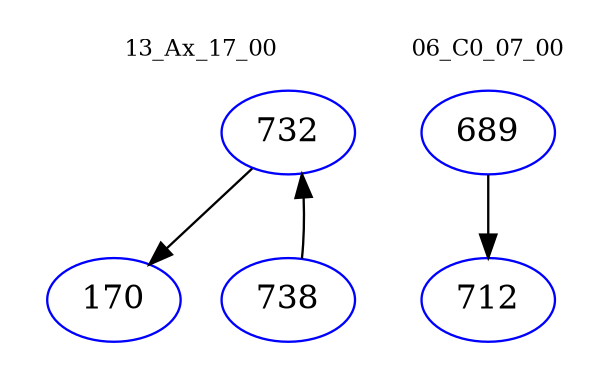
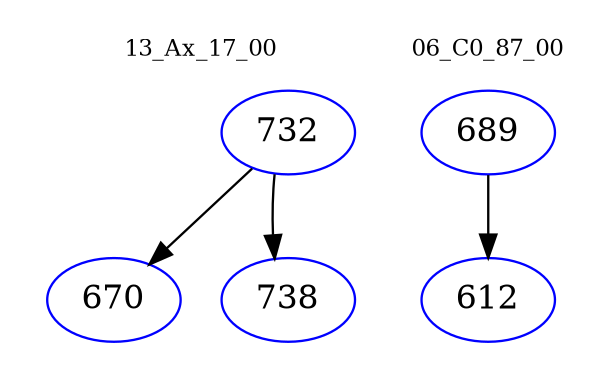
(488, 50) -> (488, 50)
(304, 228) -> (273, 205)
(114, 300) -> (114, 300)
(488, 300) -> (488, 300)
